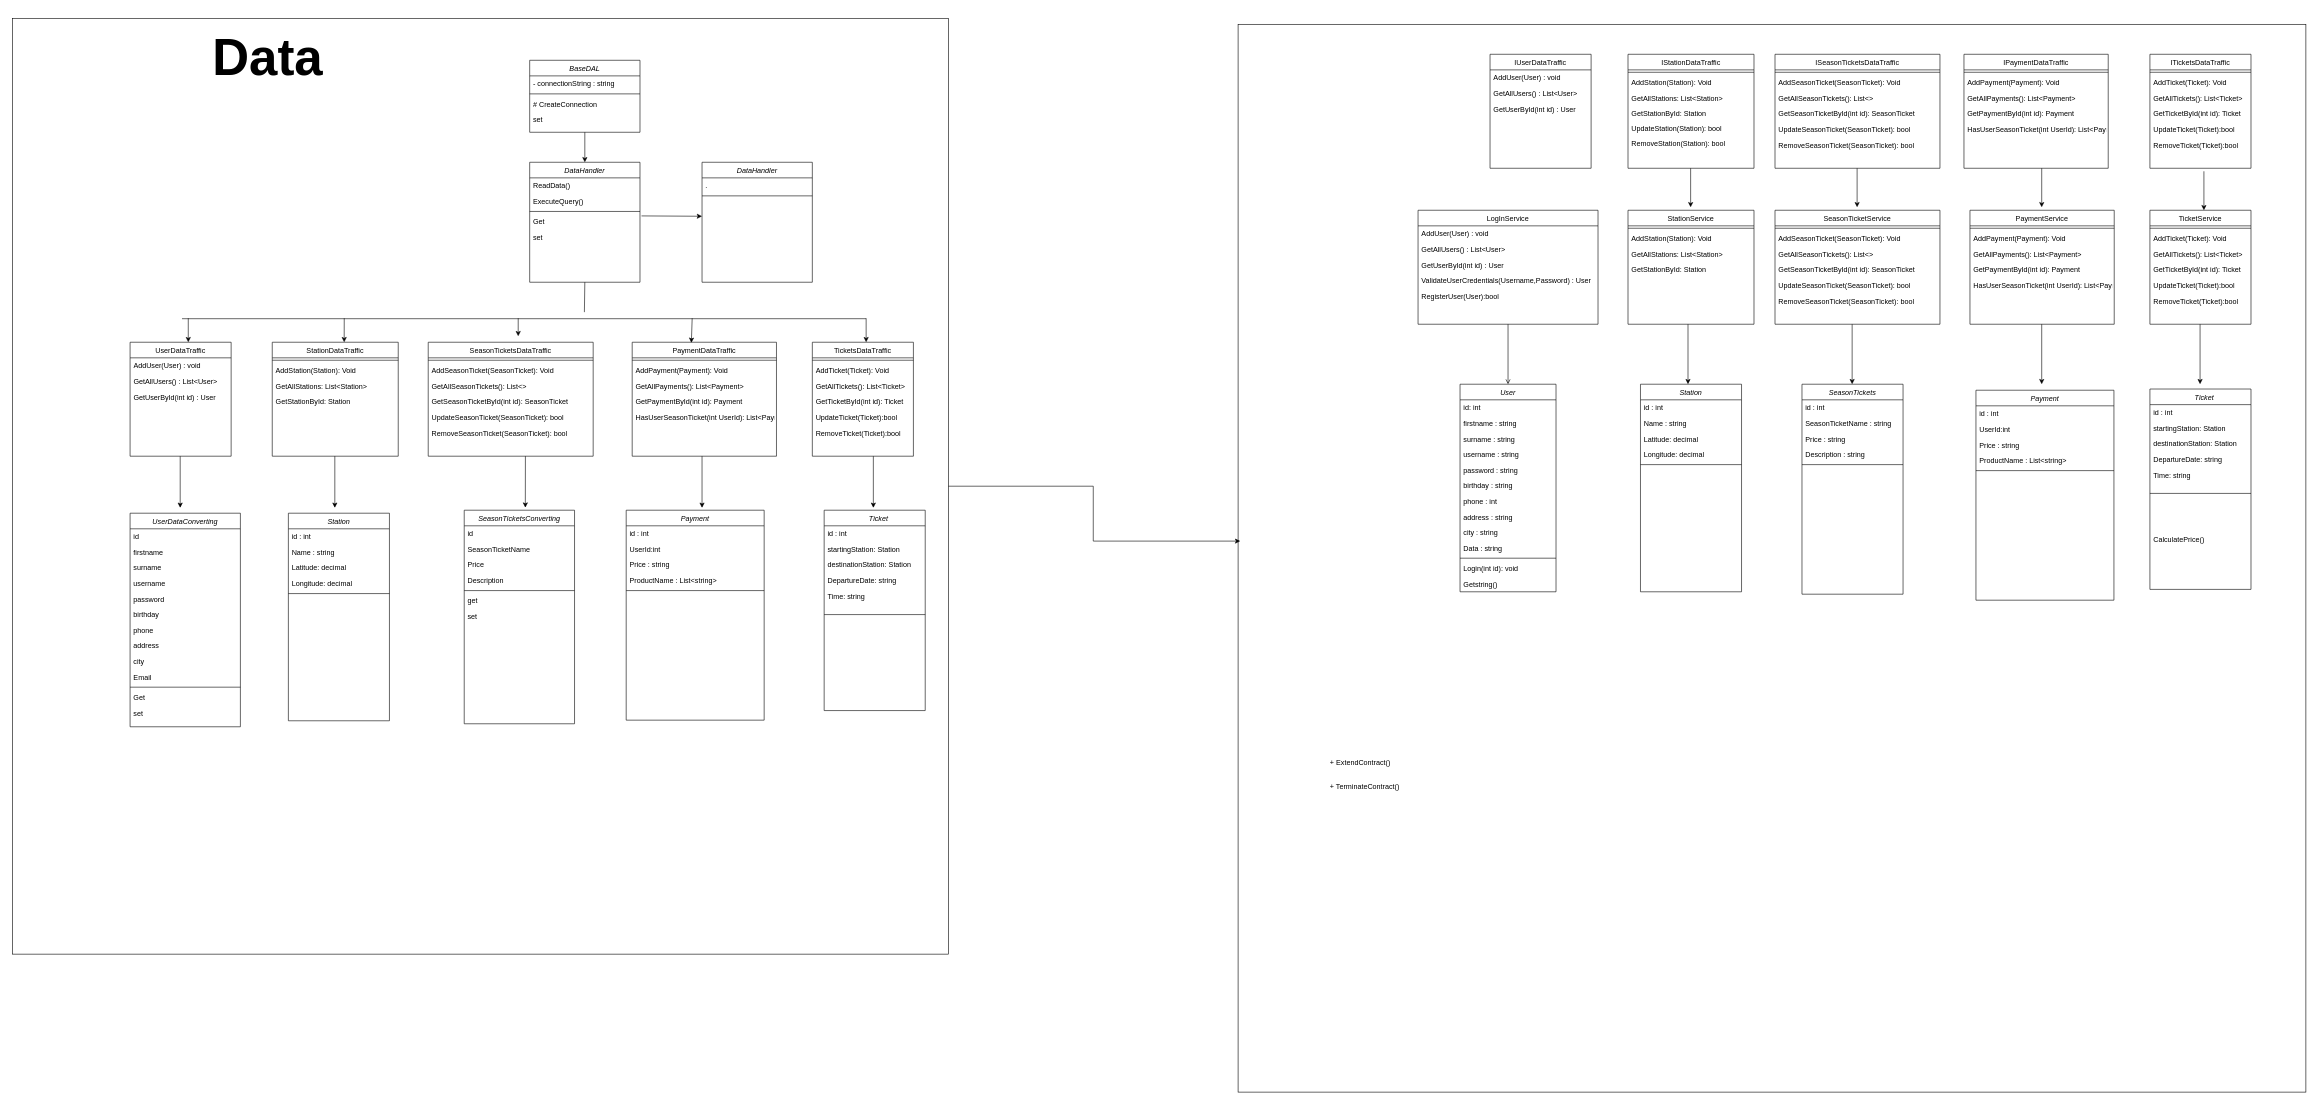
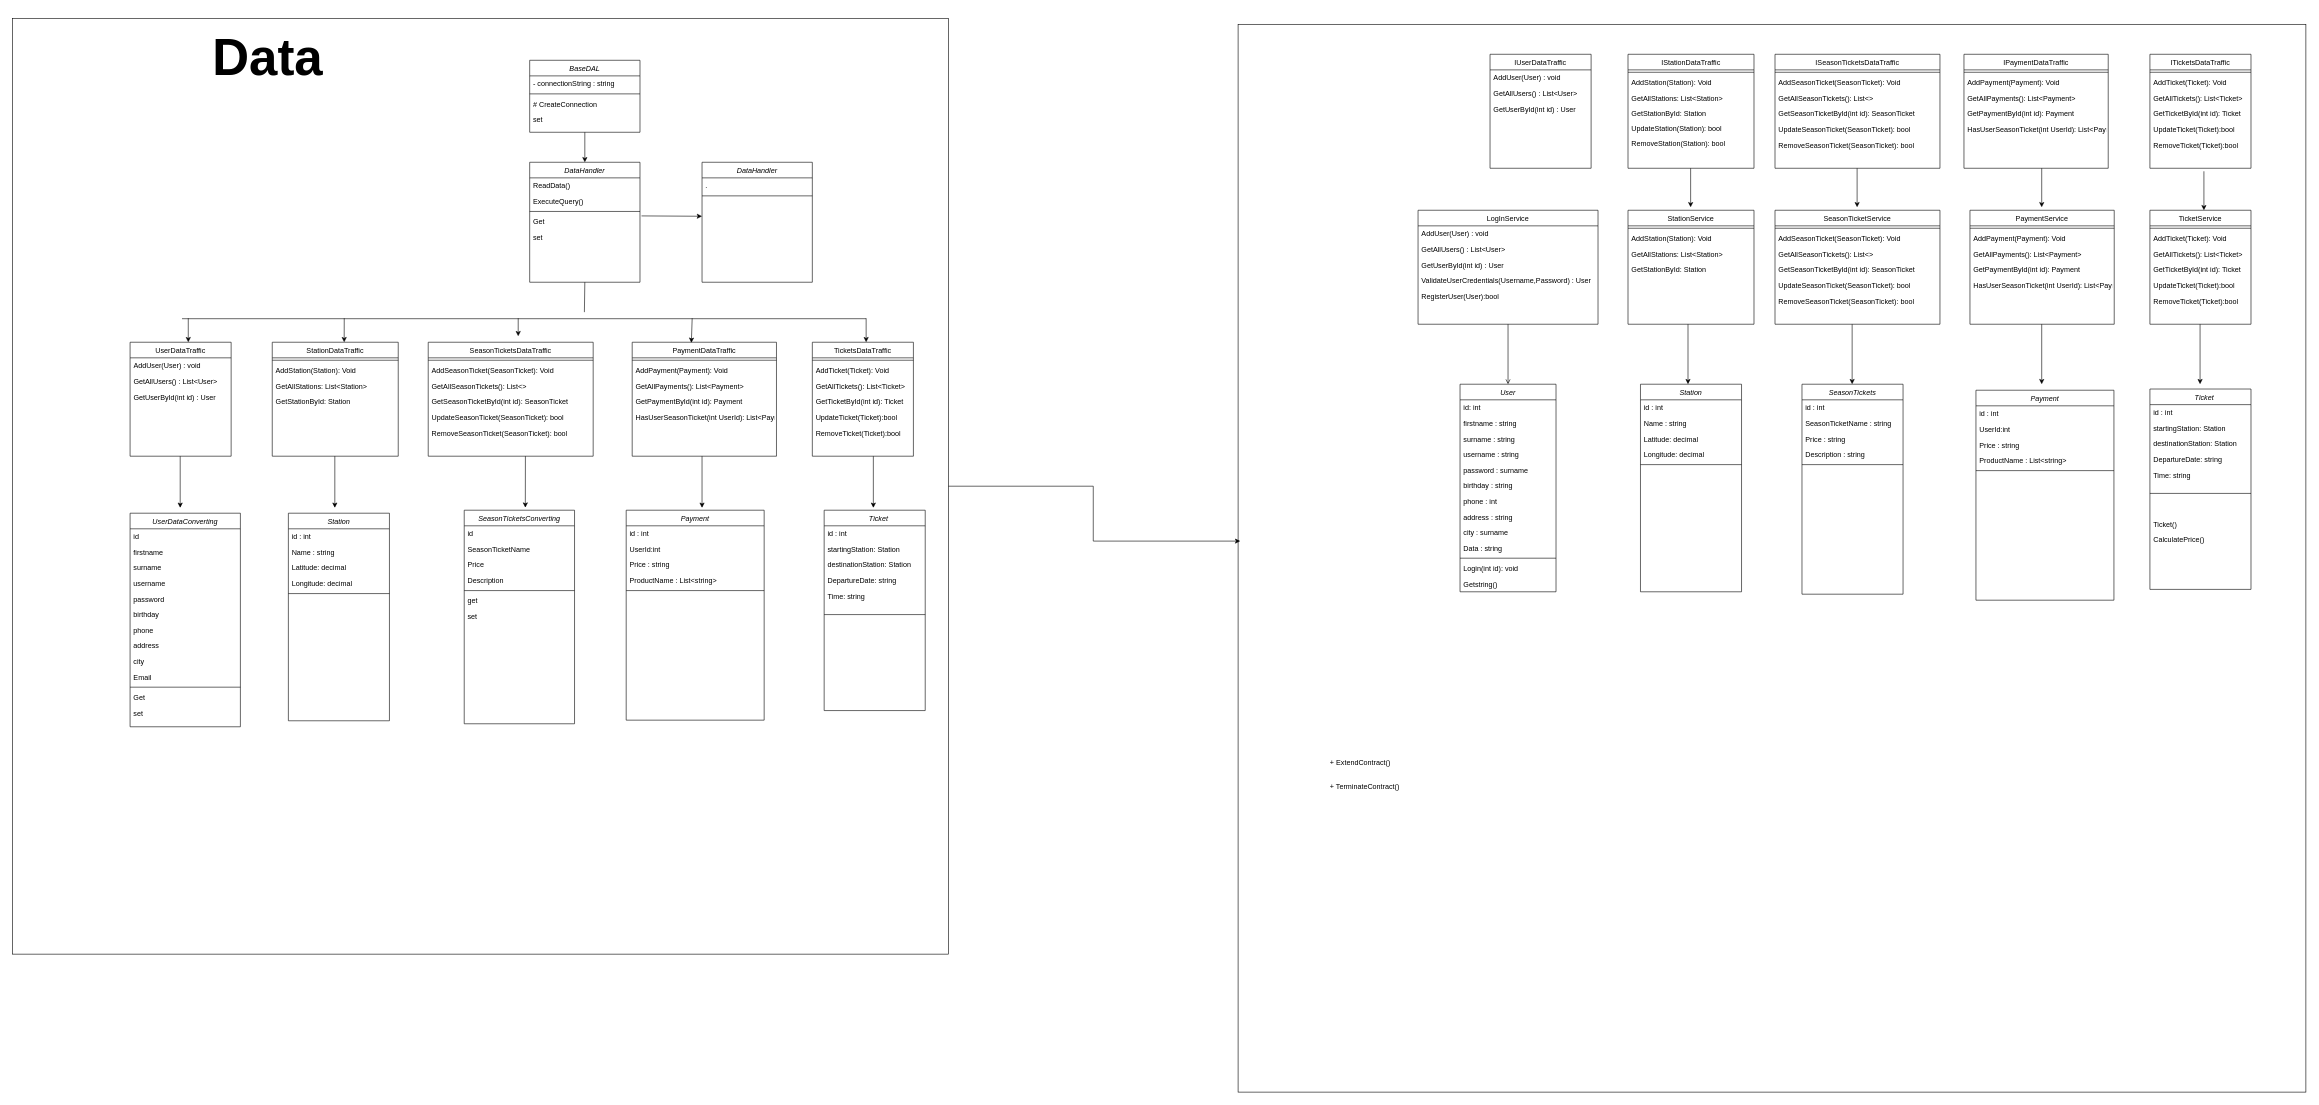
(1494, 470) -> (1497, 470)
none -> (2201, 524)
(1485, 533) -> (1488, 533)
